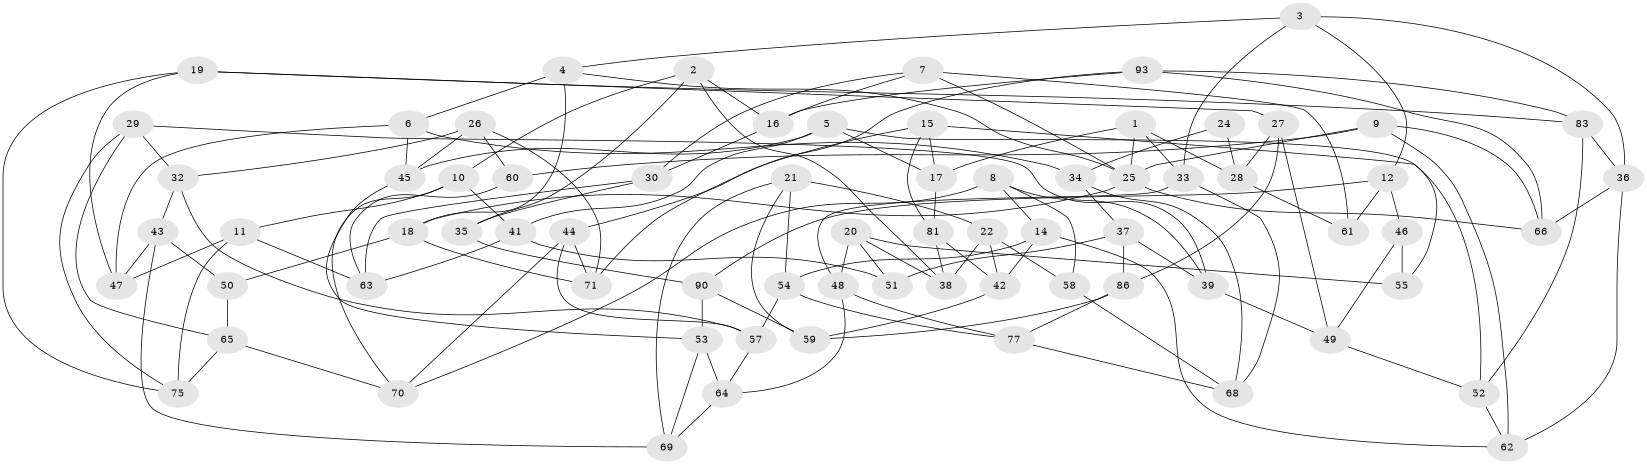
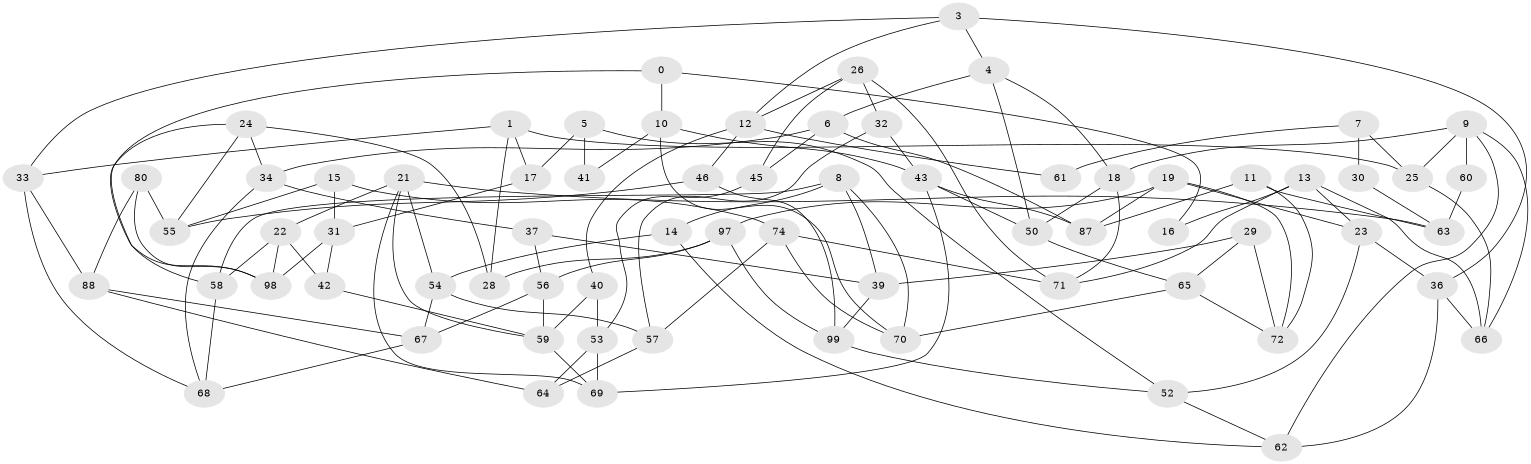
(694, 70) -> (662, 70)
(1142, 70) -> (1305, 178)
(867, 88) -> none
(935, 106) -> (1013, 151)
(1279, 124) -> (725, 232)
(1583, 124) -> (1362, 232)
(156, 151) -> none
(616, 151) -> none
(713, 151) -> none
(932, 151) -> none
(498, 157) -> (802, 97)
none -> (208, 178)
none -> (111, 184)
(751, 203) -> (1288, 145)
(1293, 205) -> none
(343, 211) -> (793, 148)
(462, 232) -> none
(570, 232) -> (779, 232)
(851, 232) -> (141, 178)
(934, 232) -> (335, 232)
(1020, 261) -> none
(443, 262) -> (950, 198)
(117, 286) -> (1086, 232)
(702, 286) -> (597, 286)
(838, 286) -> (89, 286)
(892, 286) -> none
(946, 286) -> (271, 286)
(1124, 286) -> (543, 286)
(1014, 340) -> (421, 340)
(1330, 340) -> (834, 340)
(178, 394) -> (1278, 340)
(695, 421) -> (567, 364)
